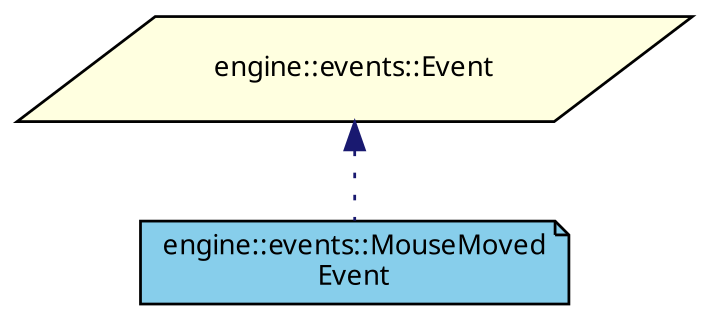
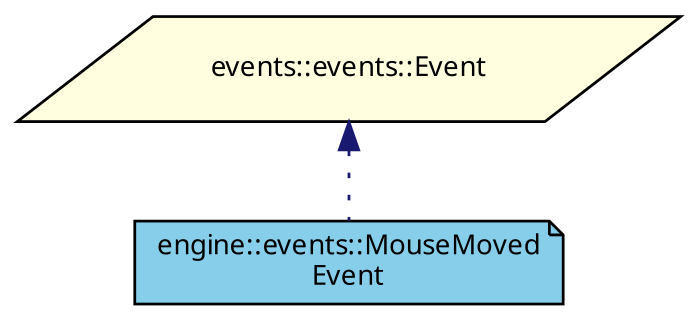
(355, 69) -> (349, 69)
